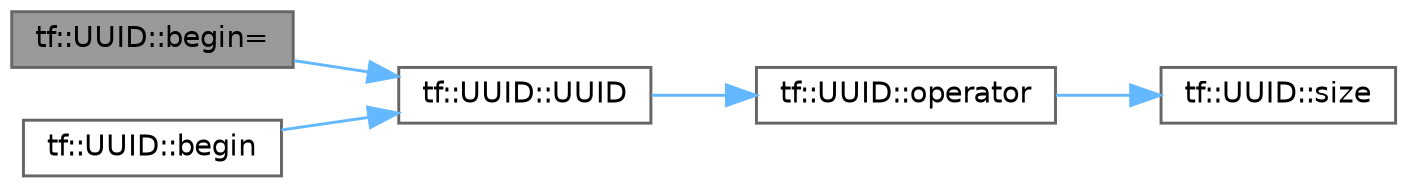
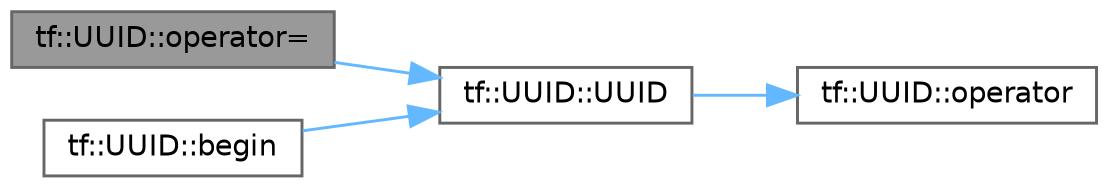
(152, 40) -> (173, 40)
(1278, 95) -> none
